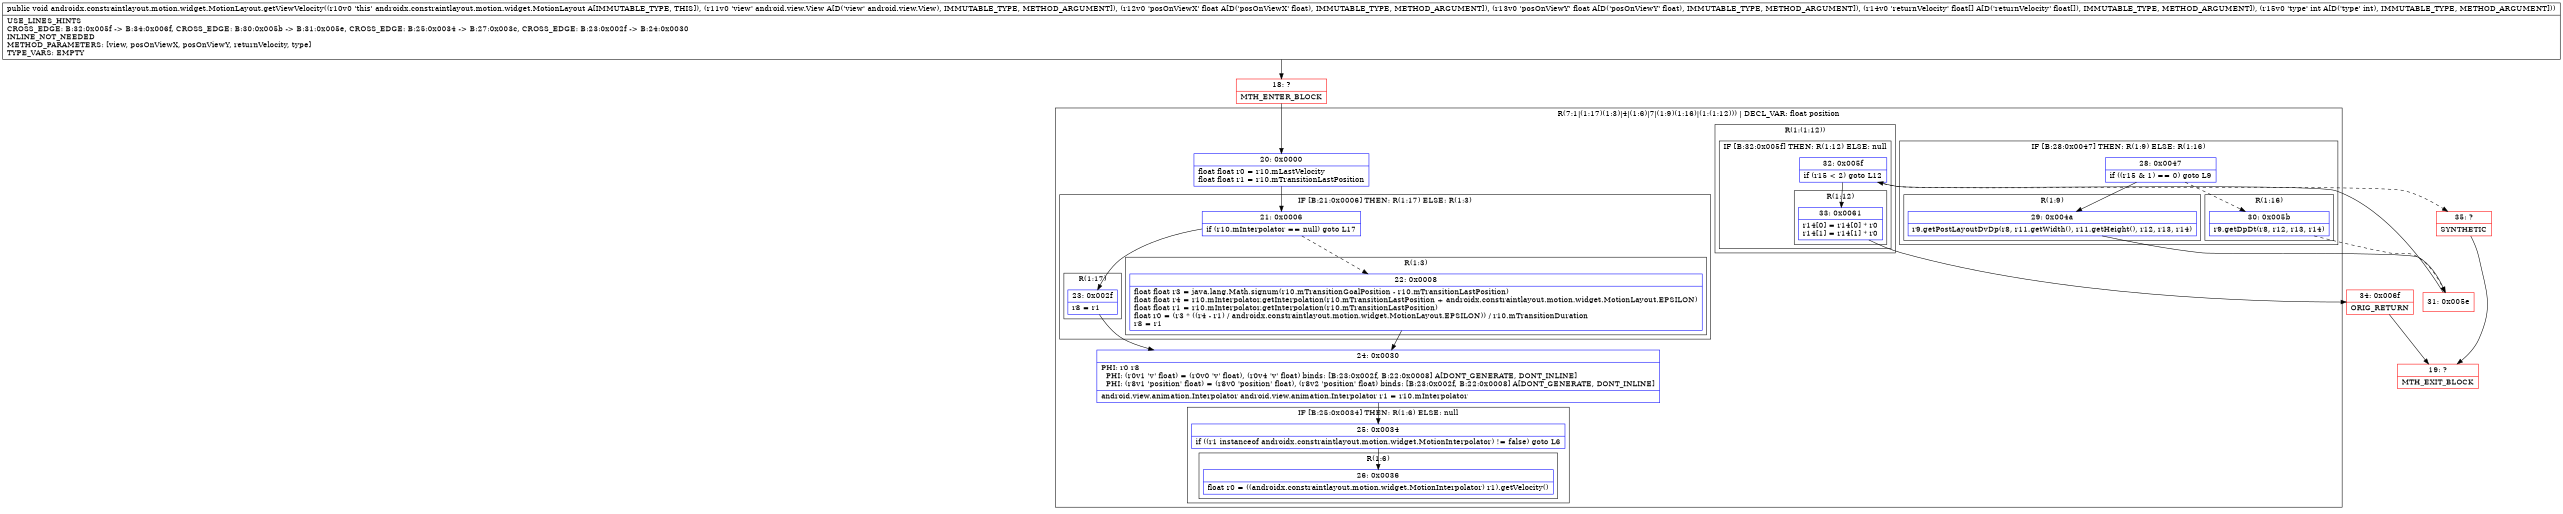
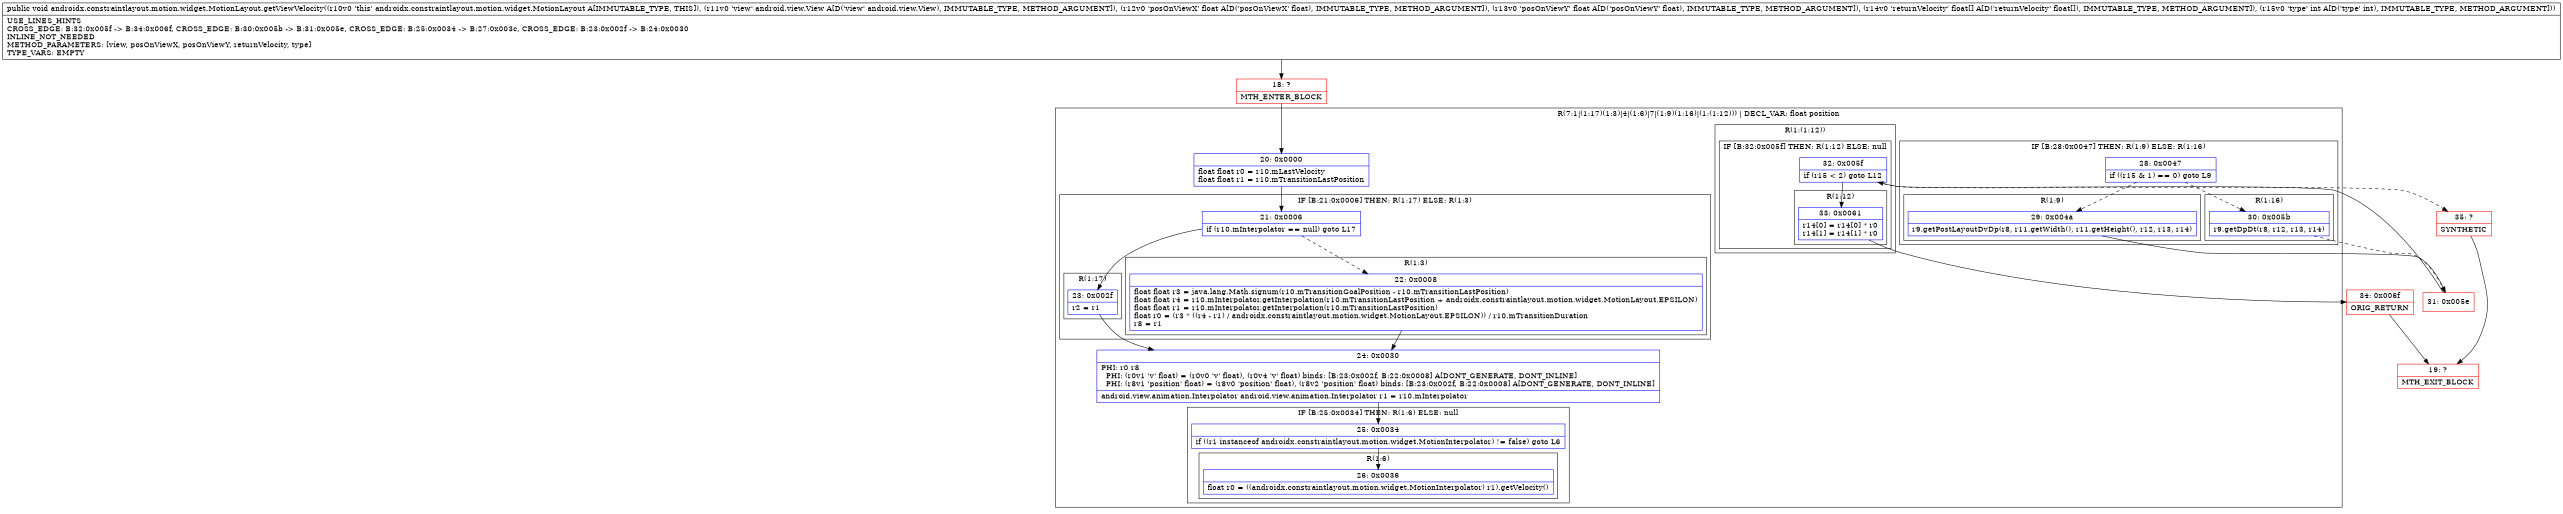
(2103, 198) -> (2103, 198)
(1086, 308) -> (1086, 308)
